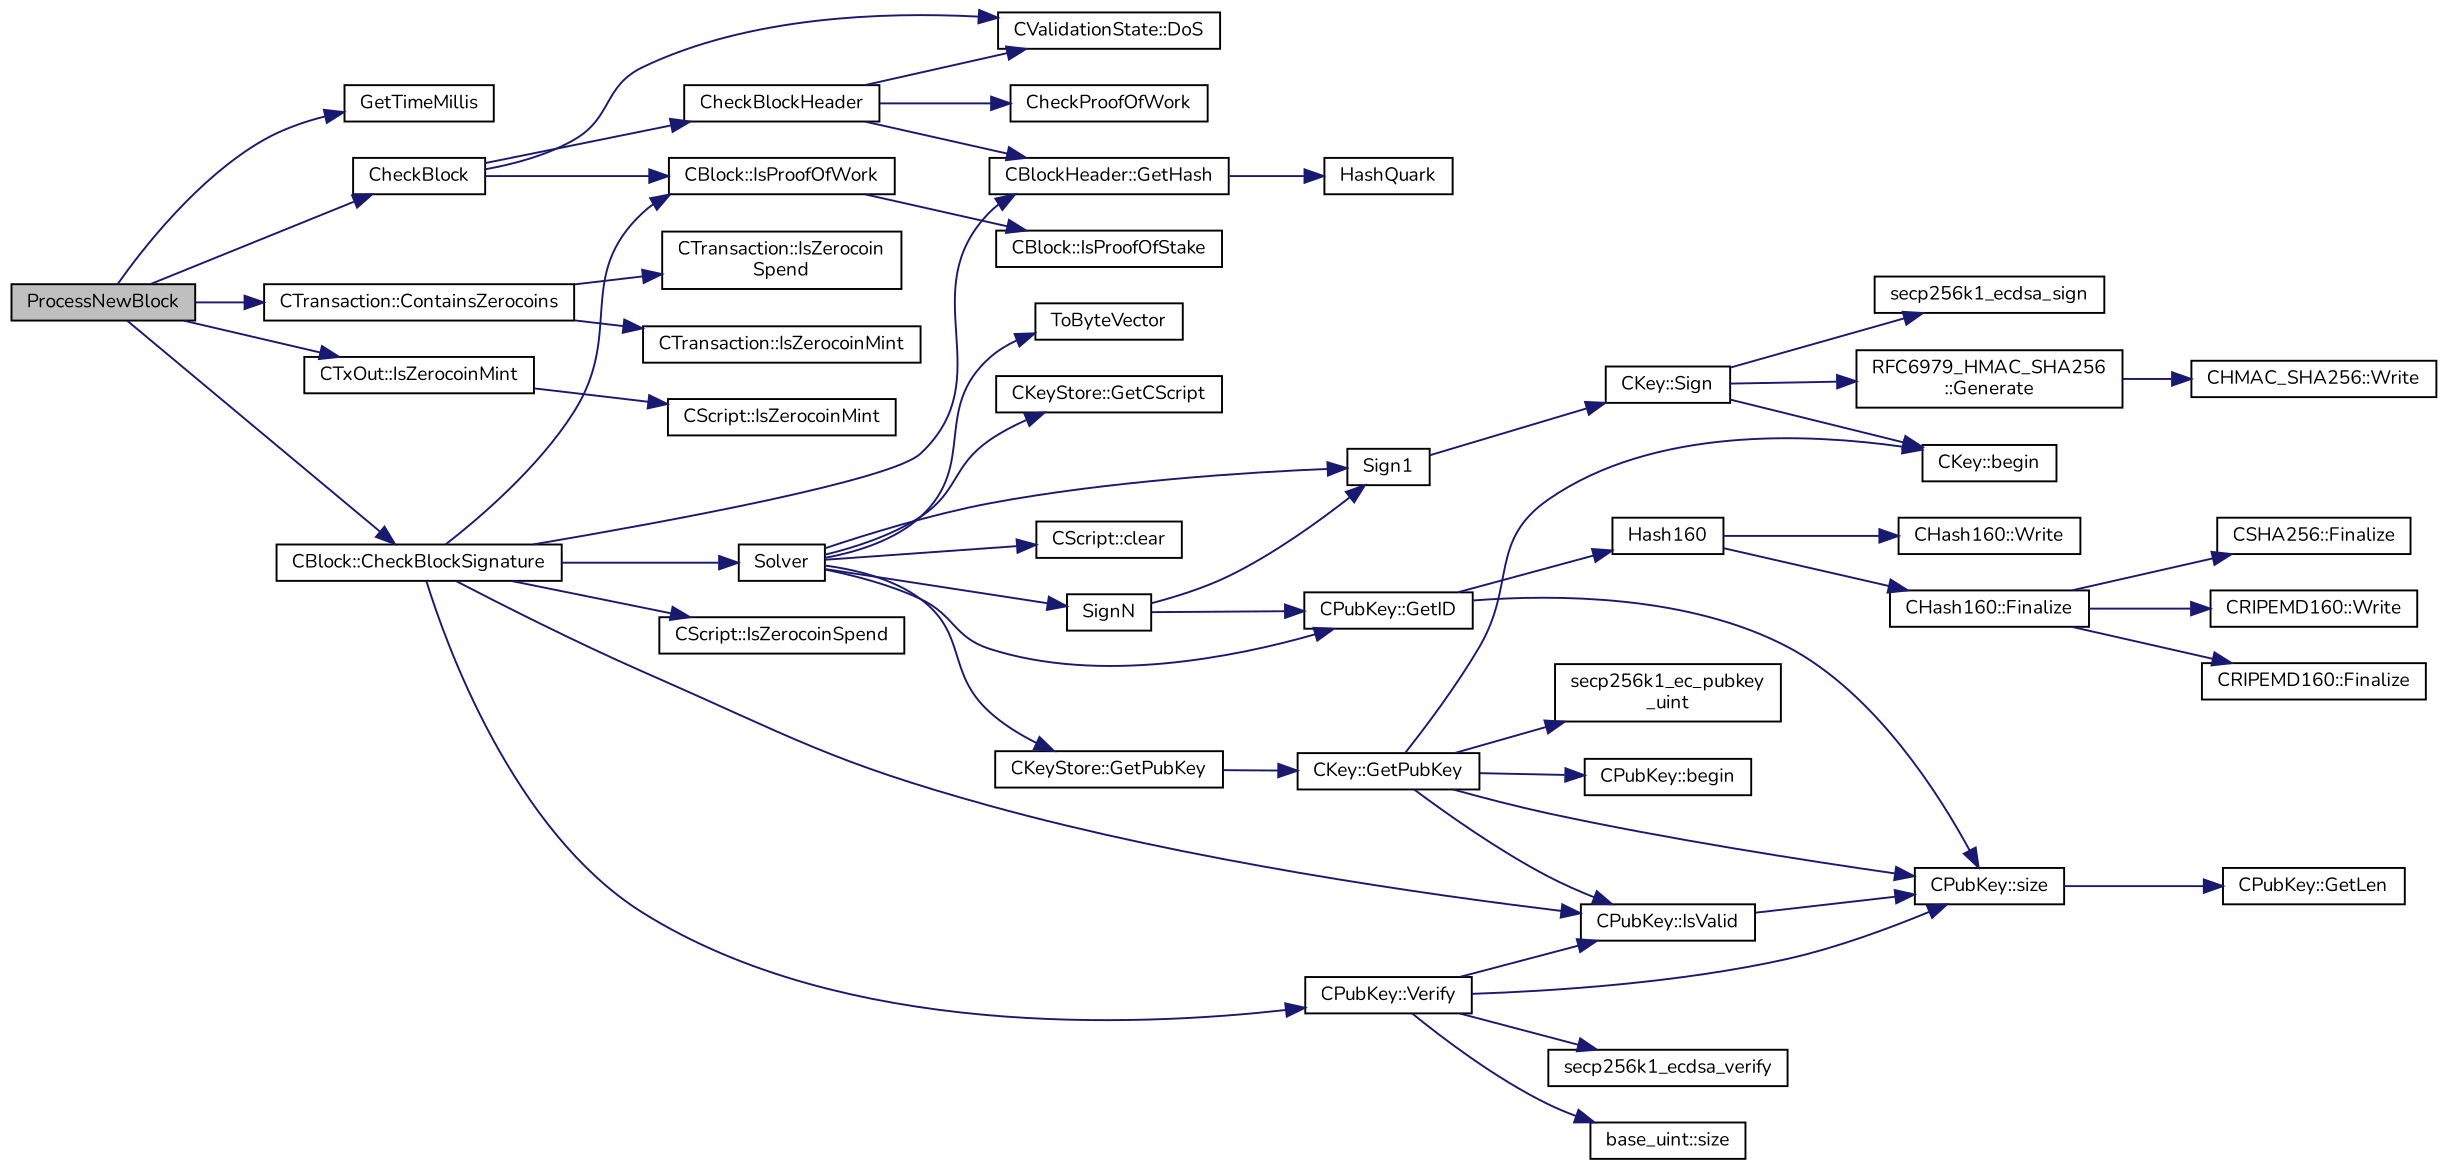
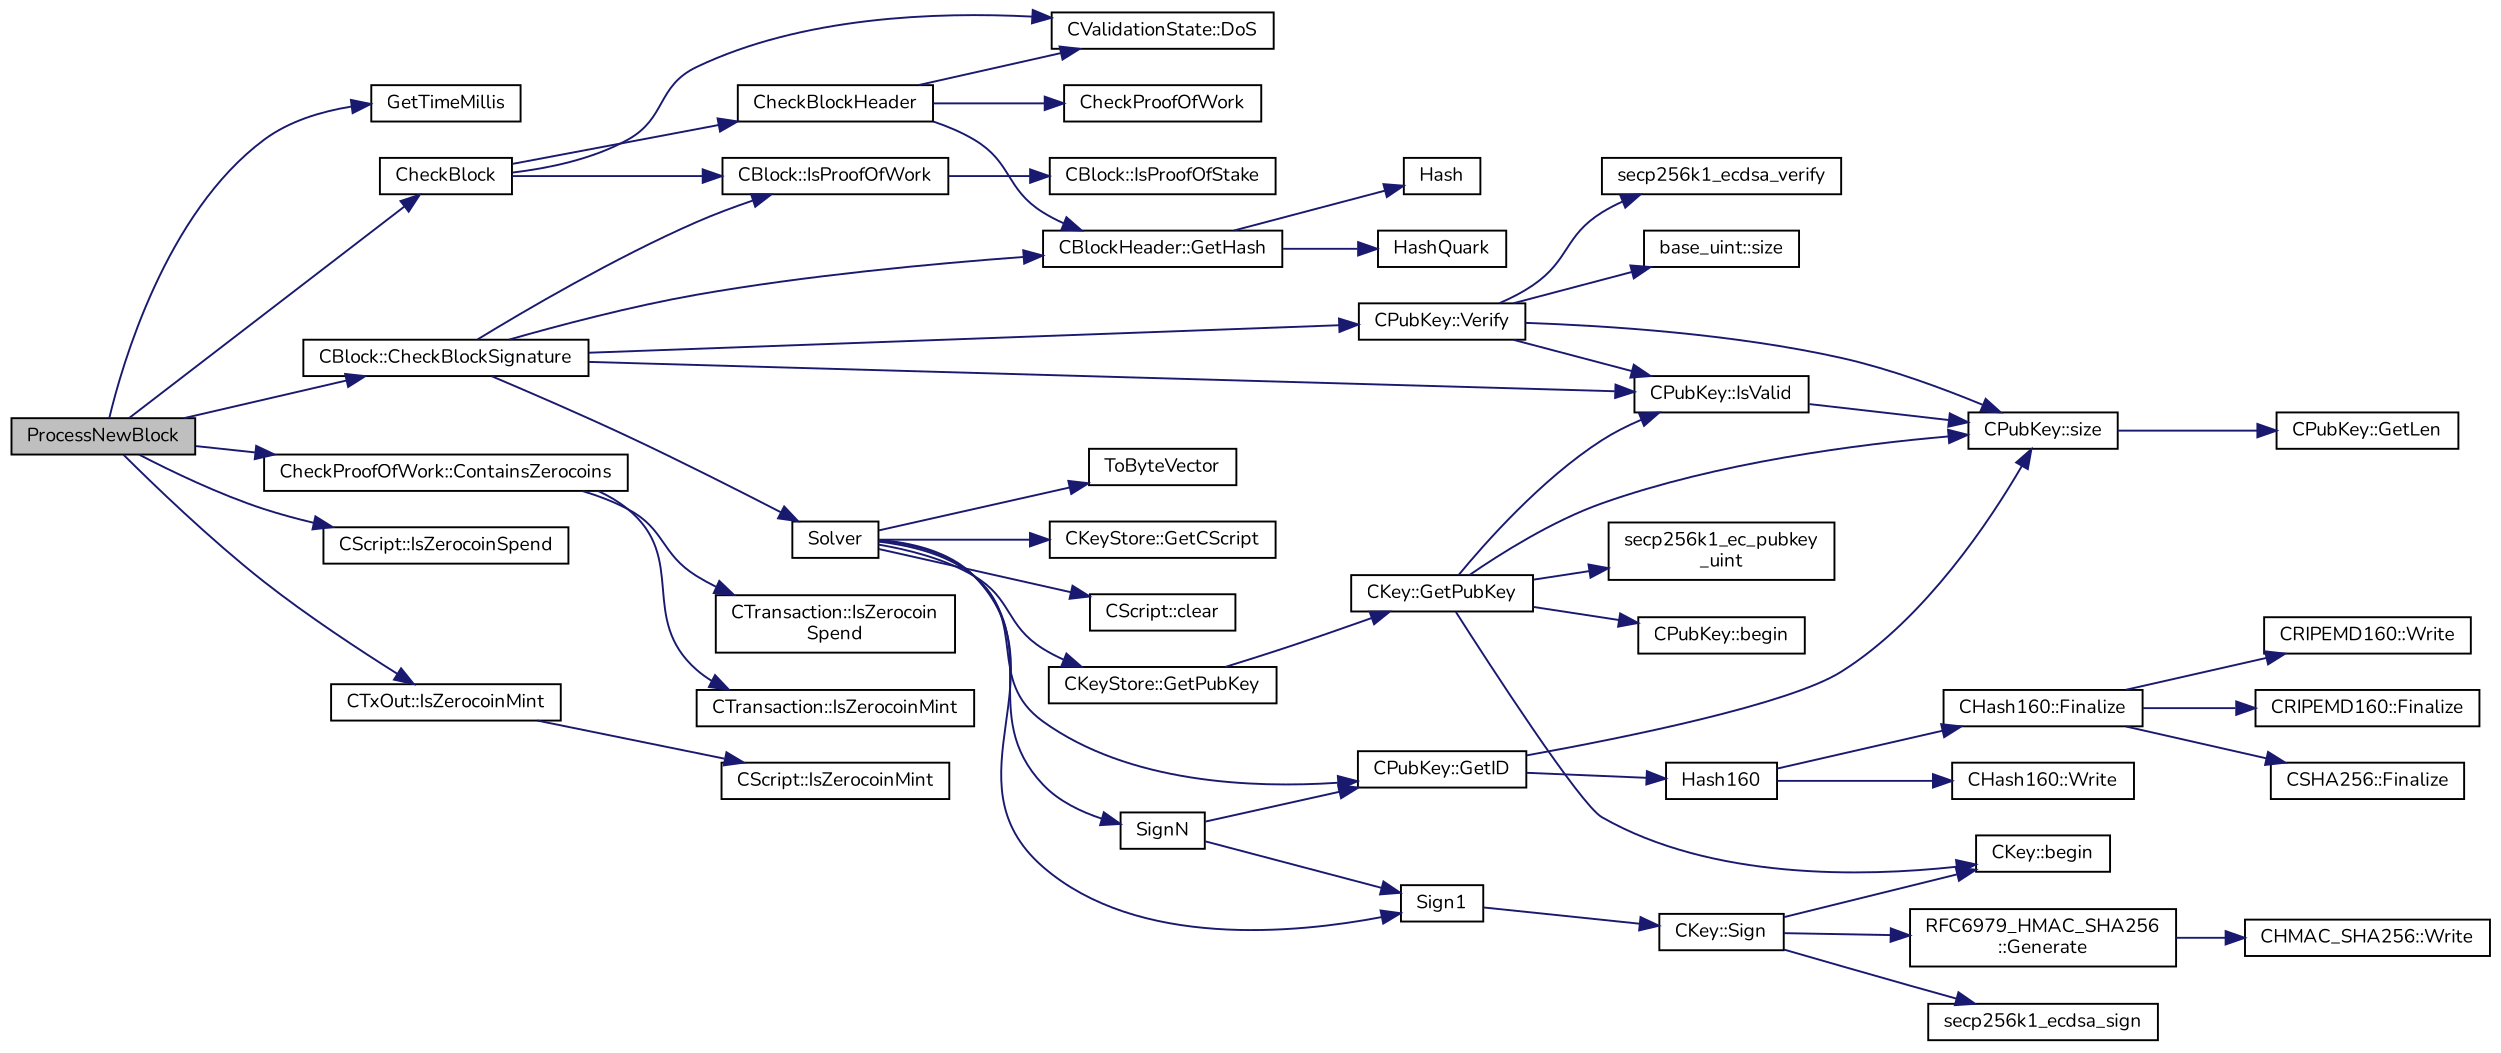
none -> (1442, 176)
(419, 302) -> (446, 473)
(591, 597) -> (224, 494)
